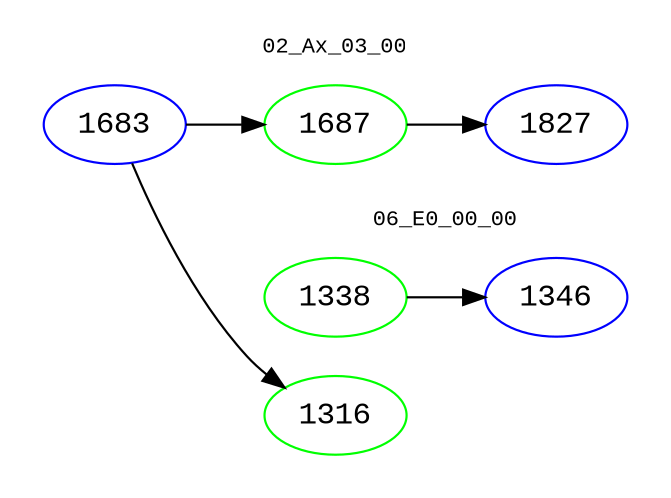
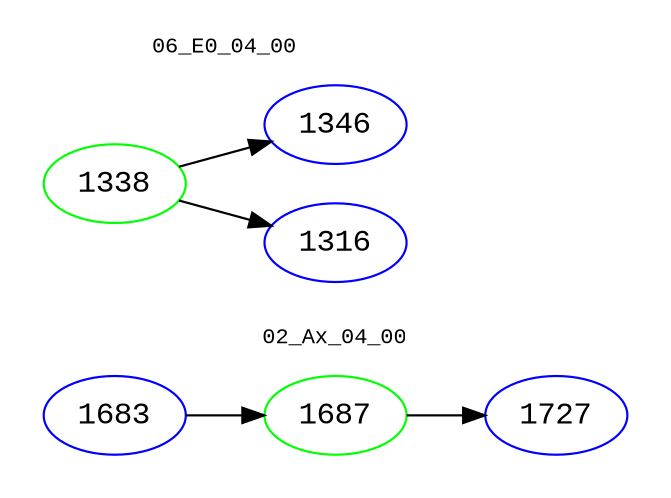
(336, 47) -> (336, 338)
(556, 125) -> (556, 415)
(446, 220) -> (225, 47)
(189, 276) -> (215, 210)
(336, 415) -> (336, 243)
